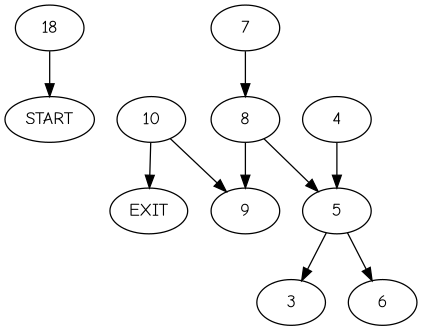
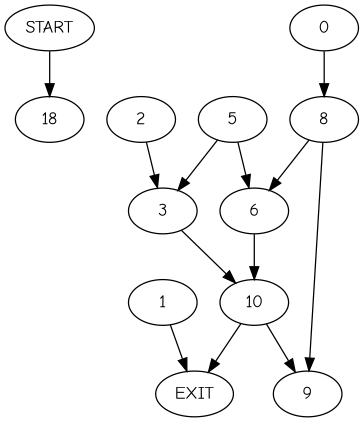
(245, 28) -> (324, 28)
(50, 67) -> (50, 67)
none -> (141, 119)
(337, 119) -> none
(286, 161) -> (293, 160)
none -> (254, 250)
none -> (204, 252)
none -> (163, 302)
